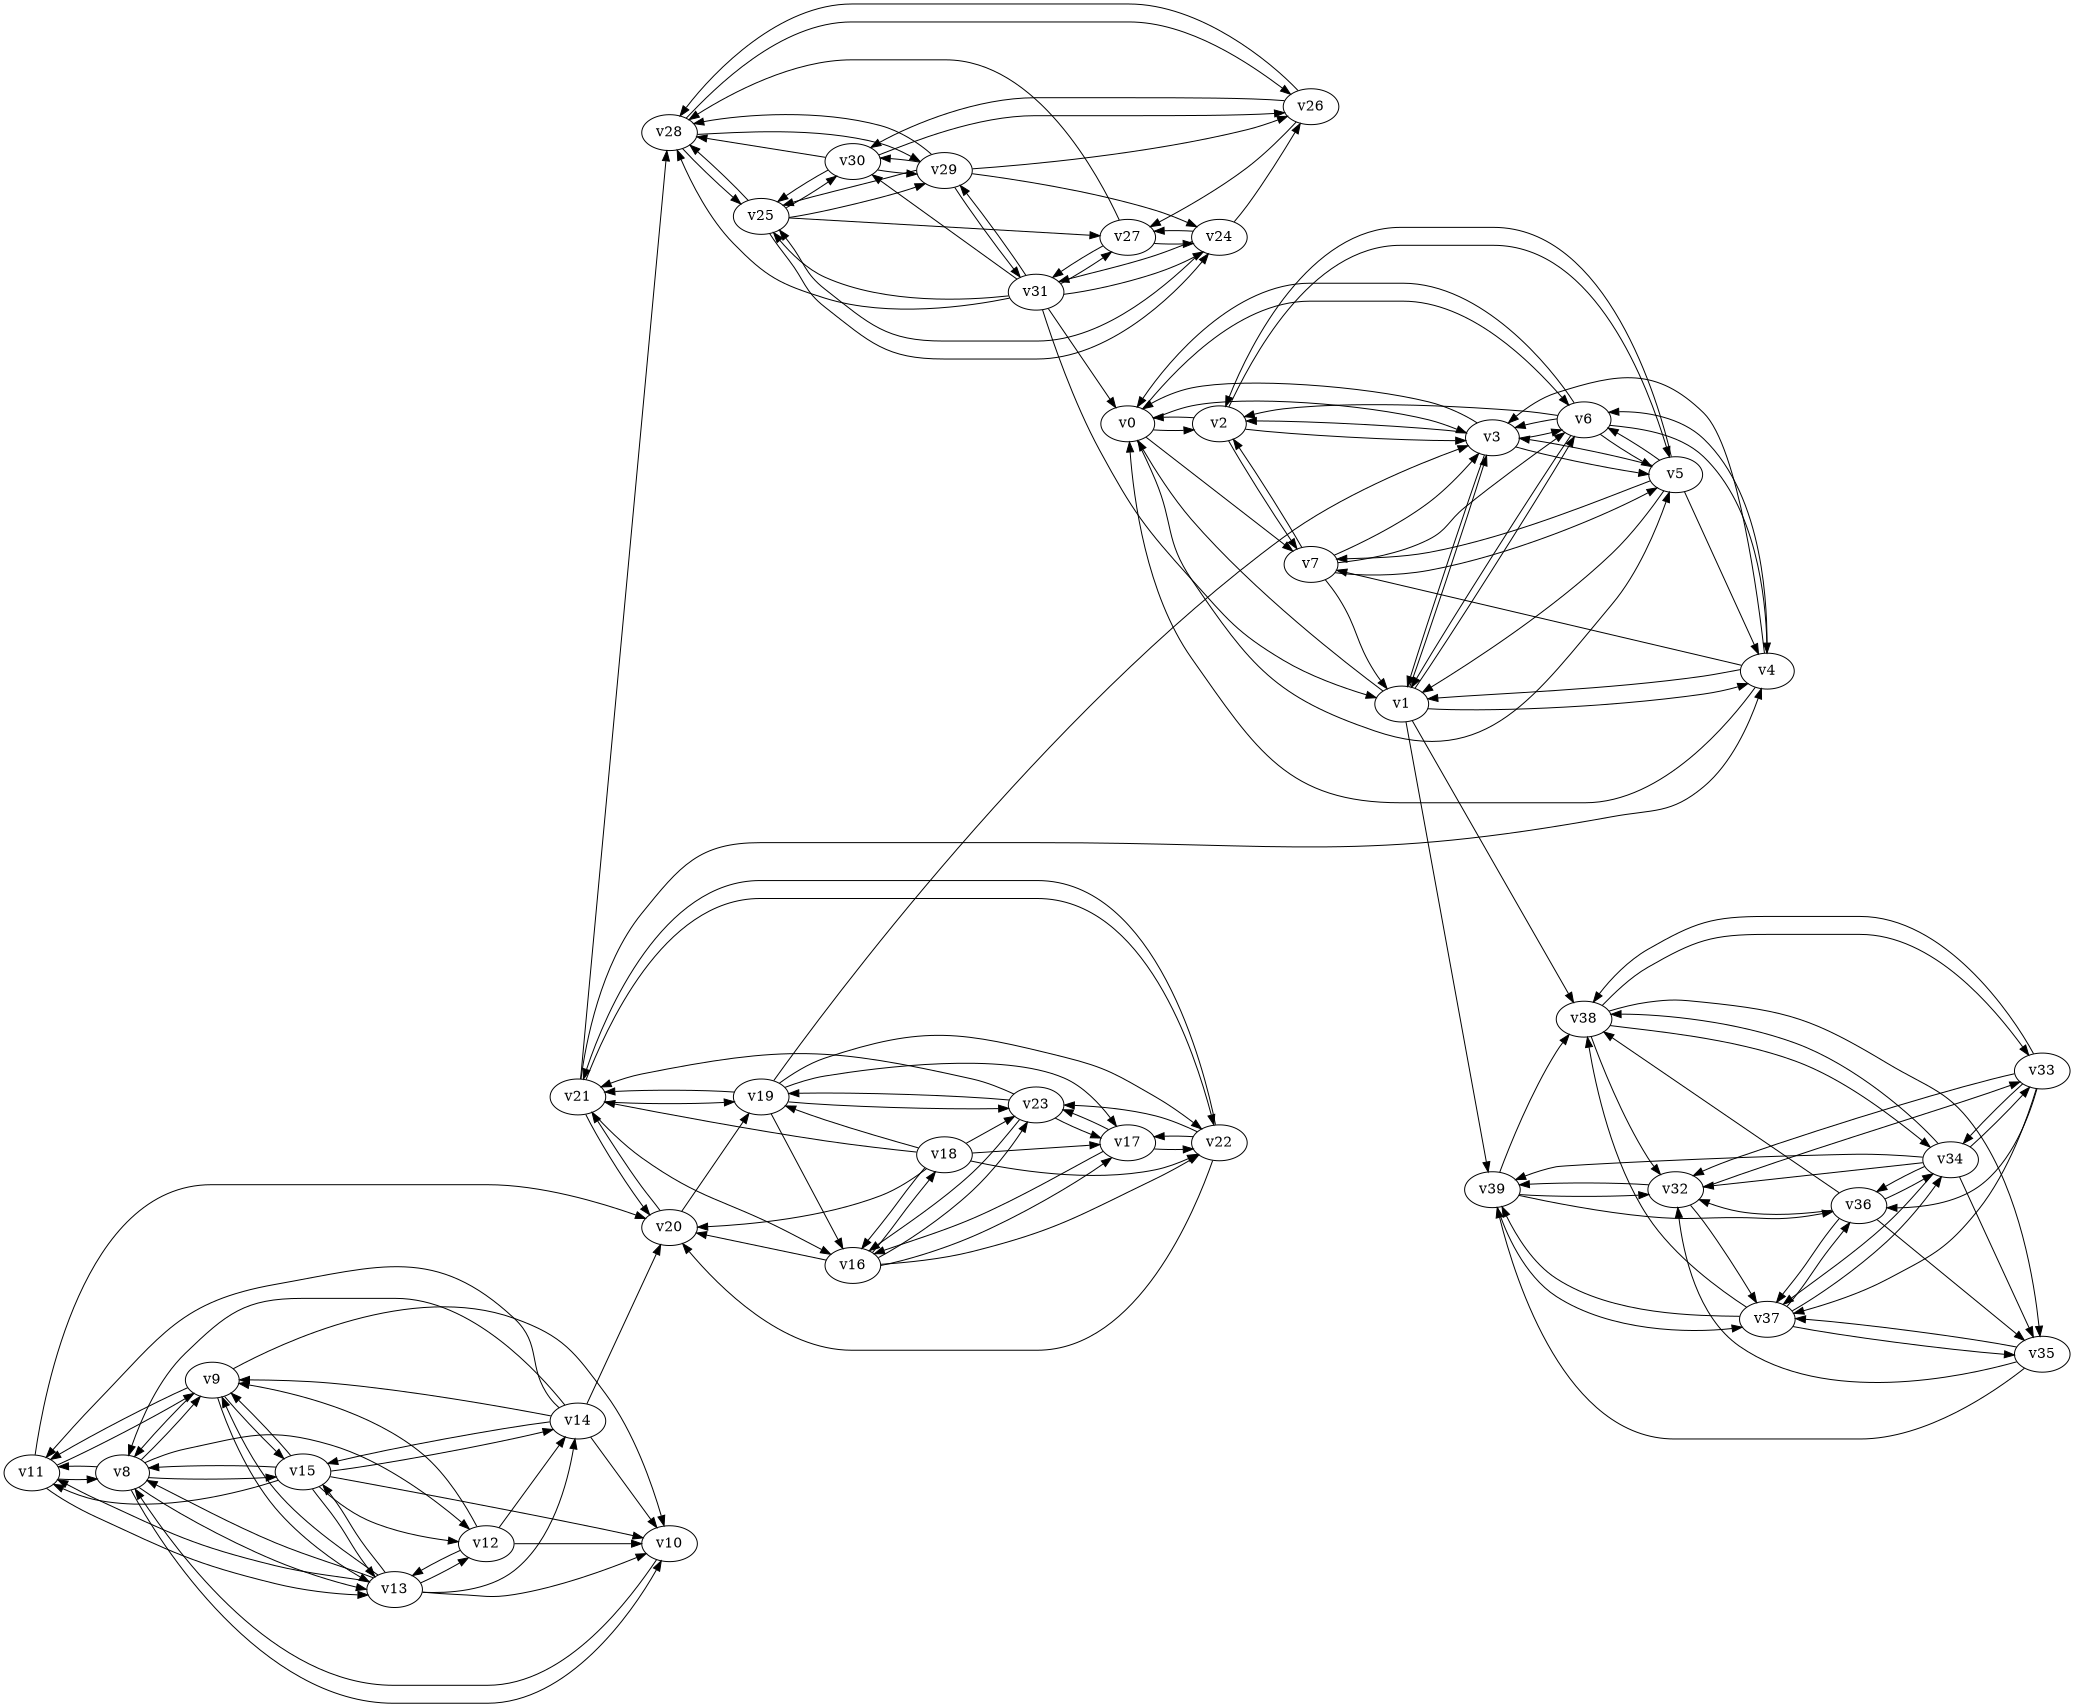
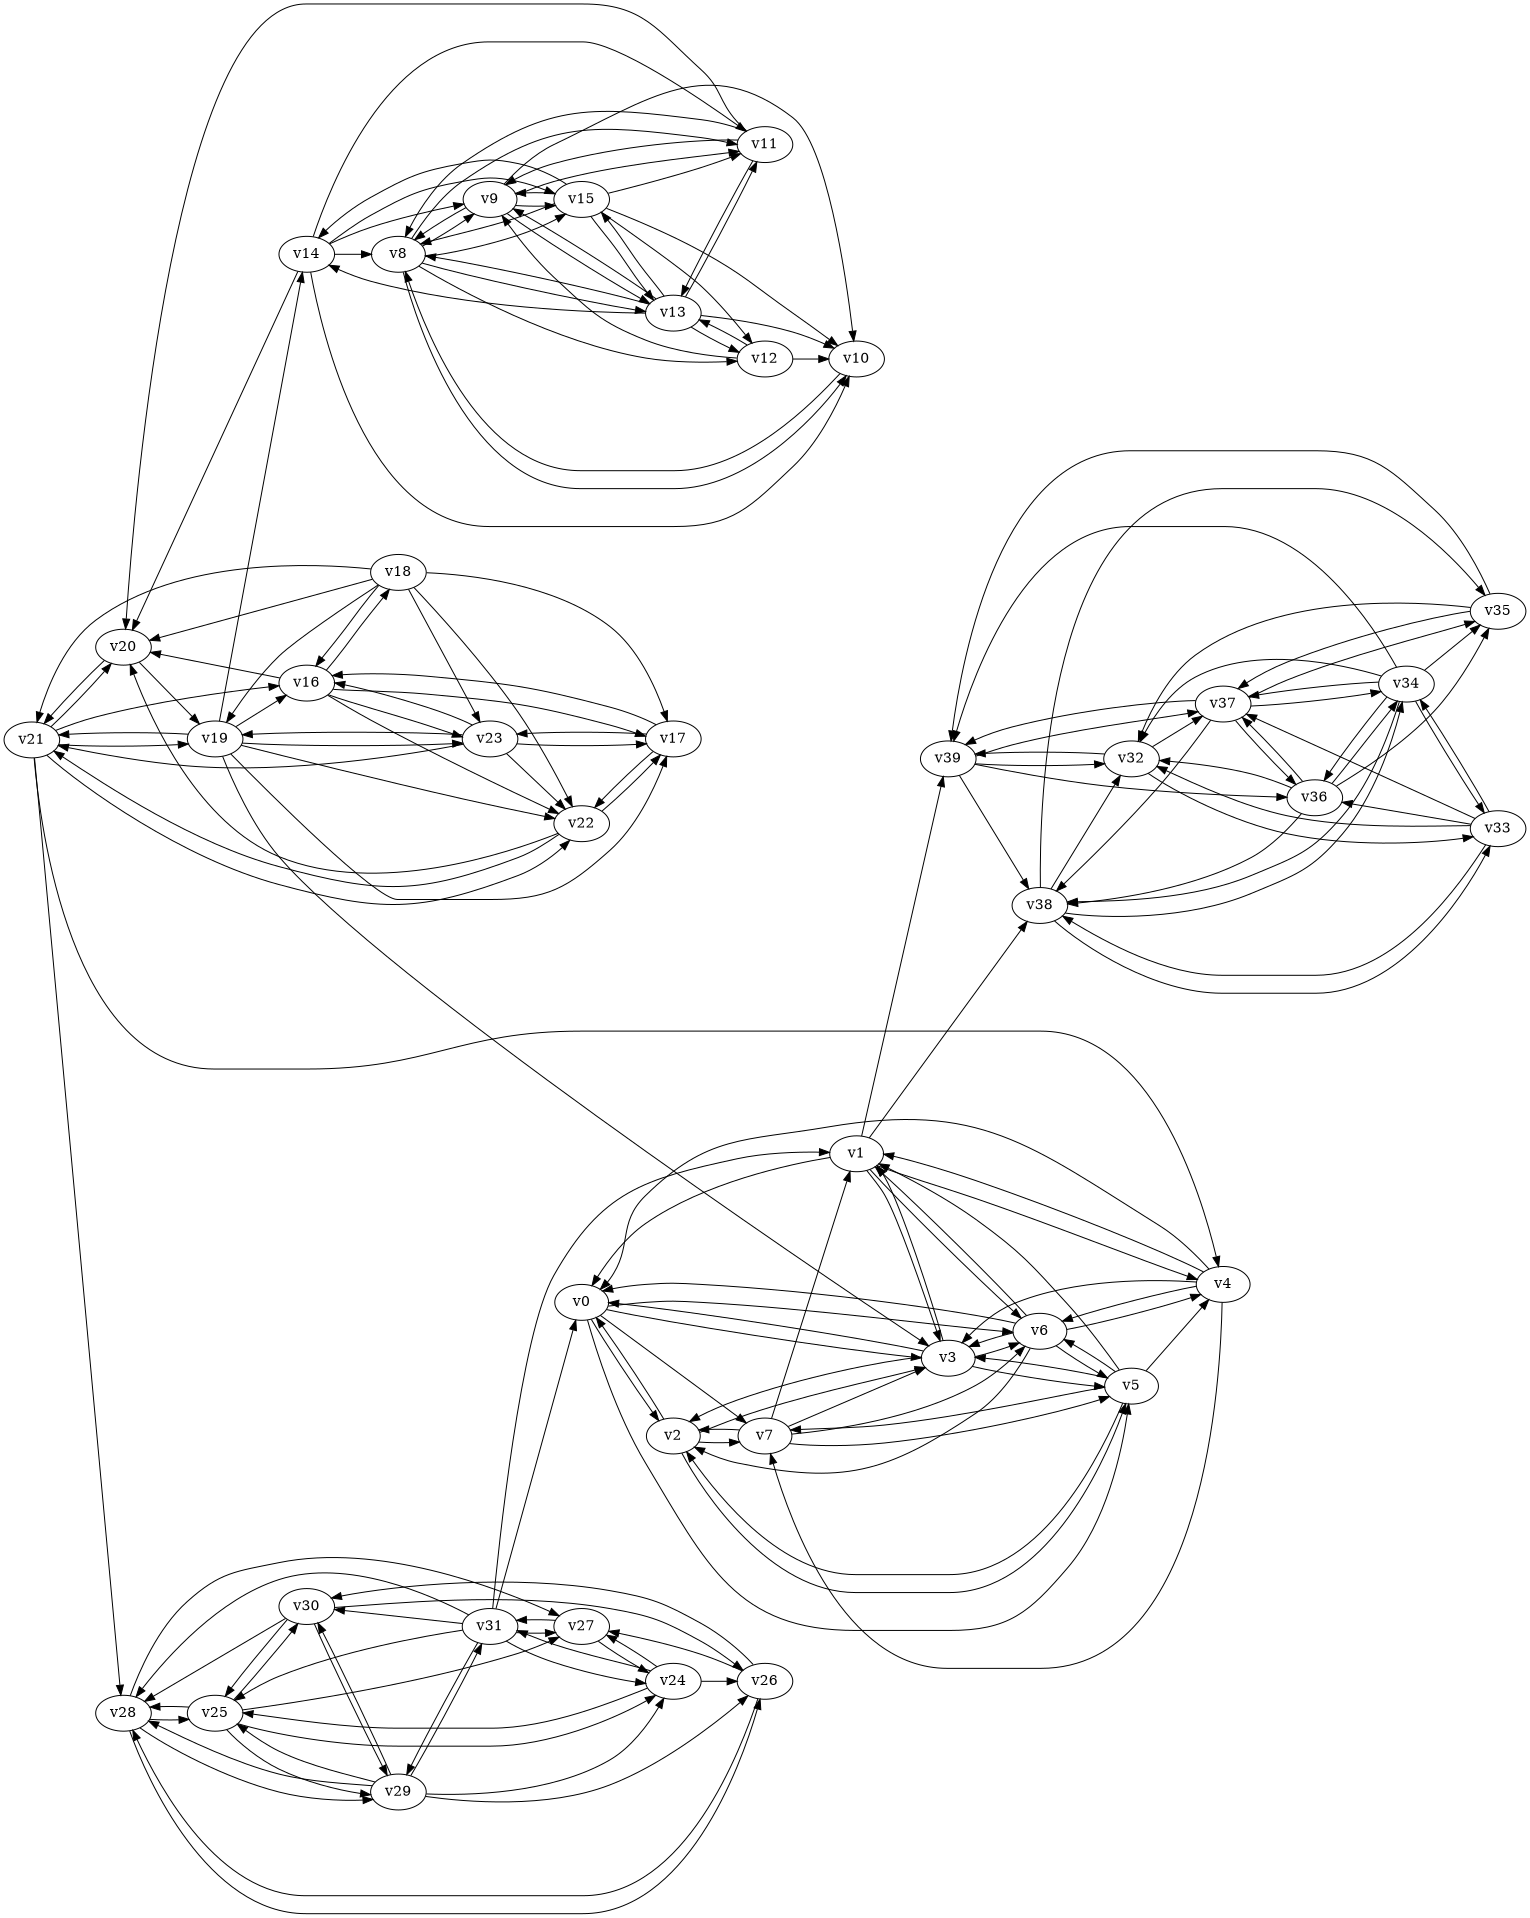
(940, 60) -> (312, 1559)
(1137, 1112) -> (532, 778)
(529, 1486) -> (260, 502)
